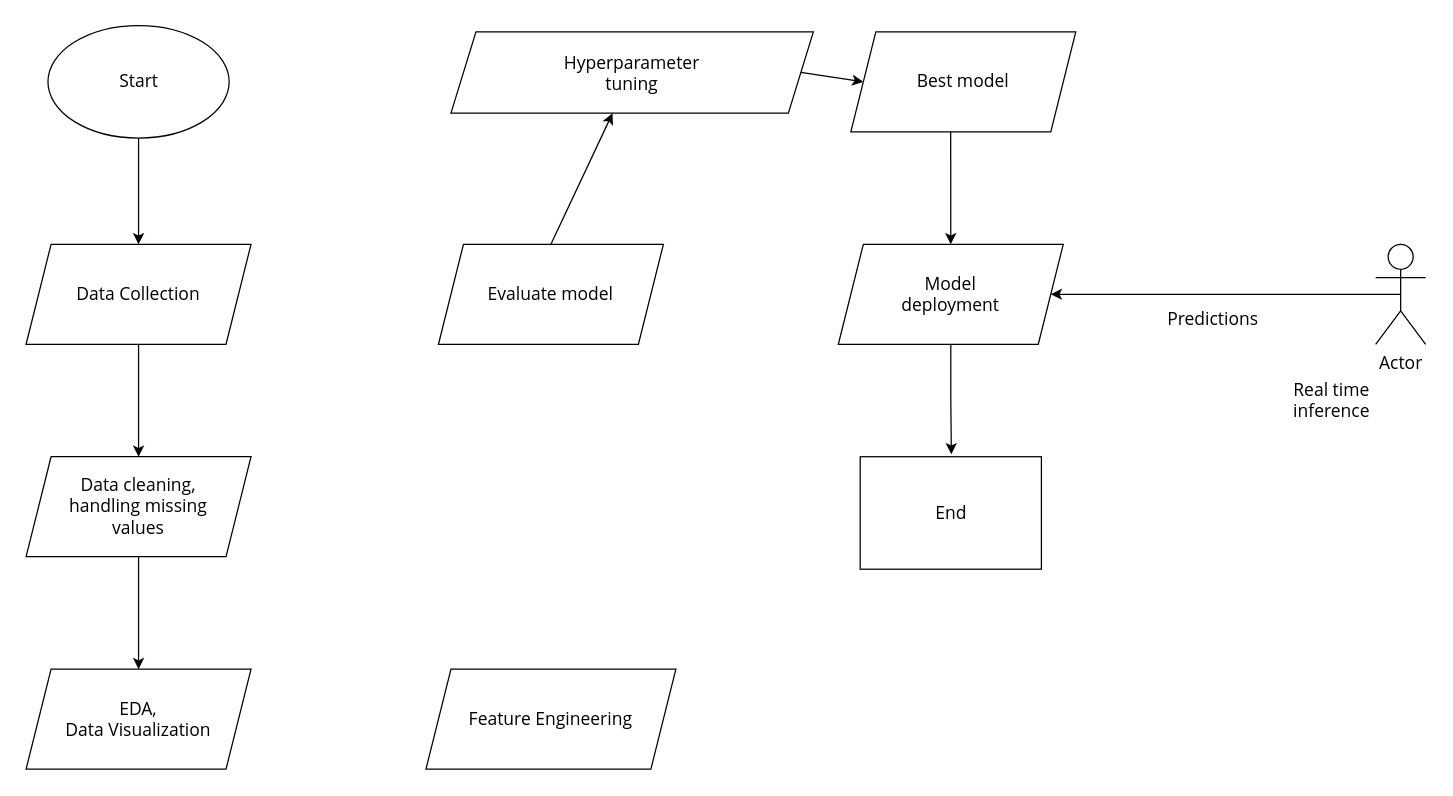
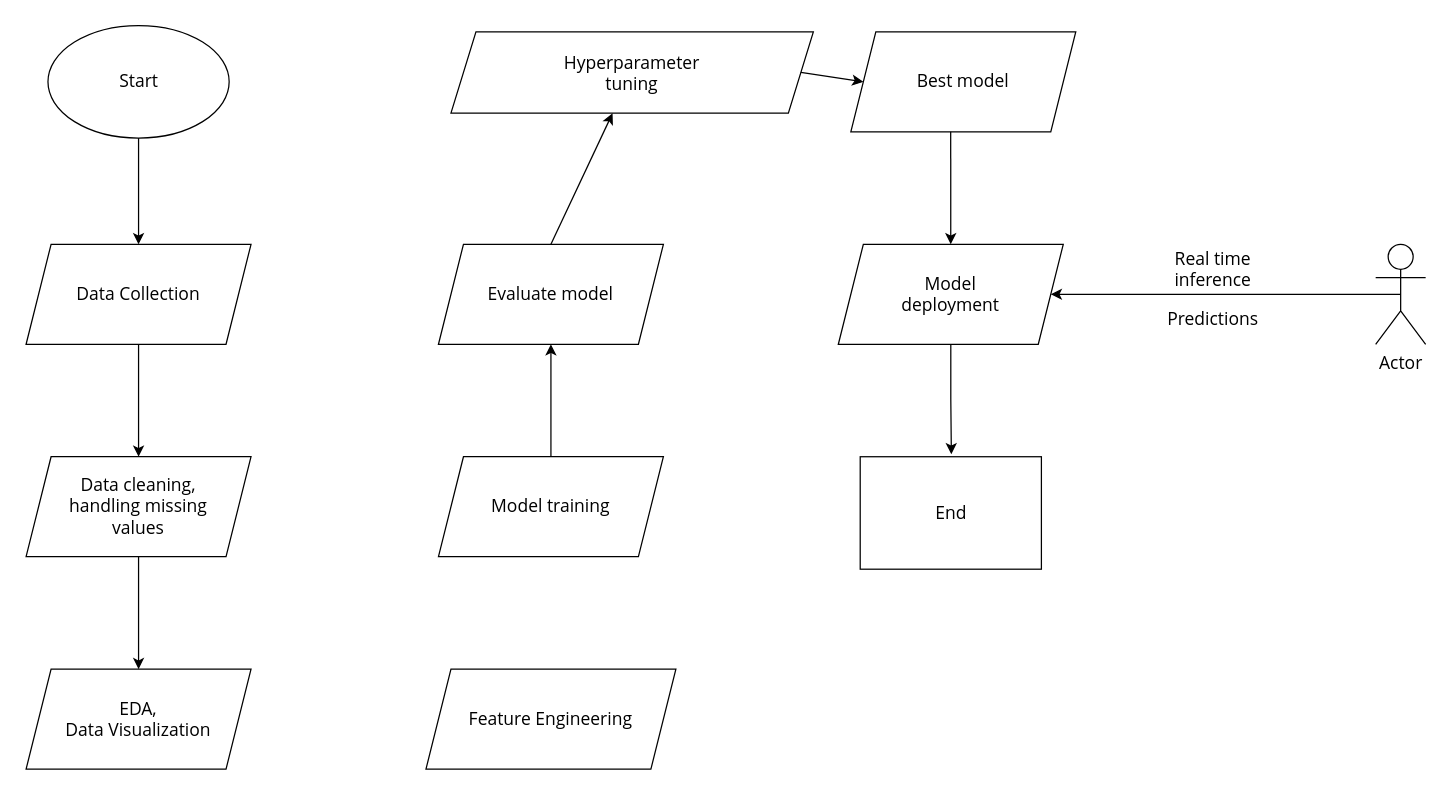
(1332, 401) -> (1213, 269)
none -> (551, 405)
none -> (551, 507)
